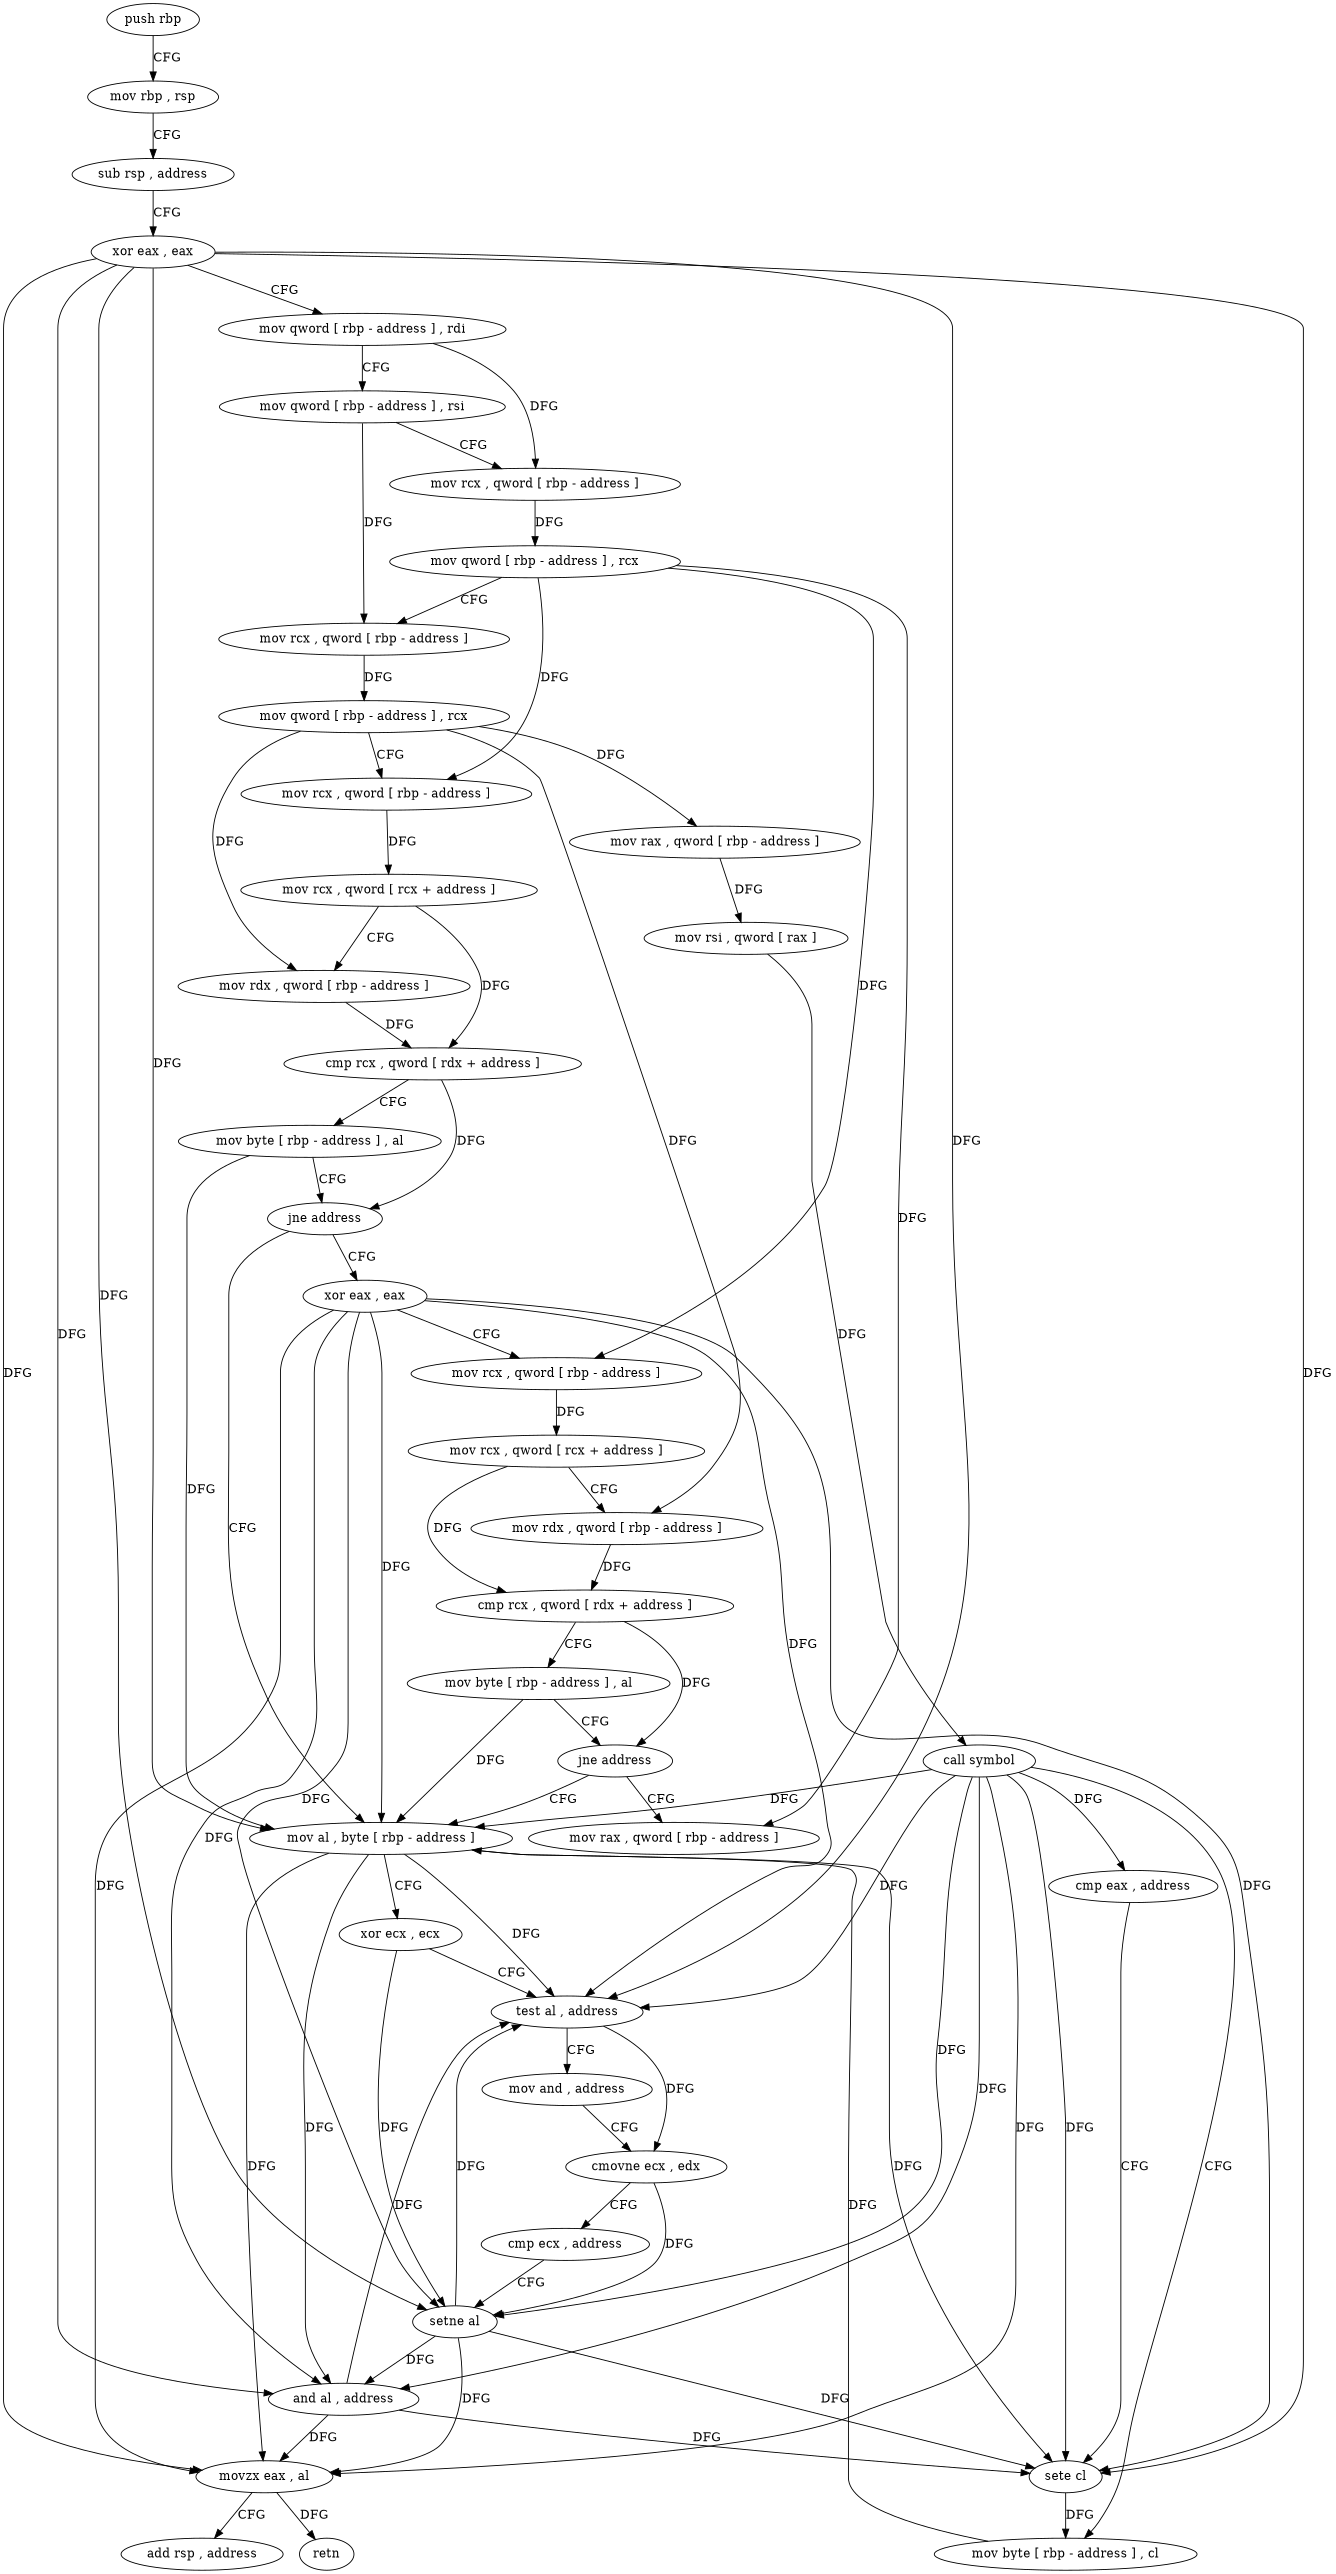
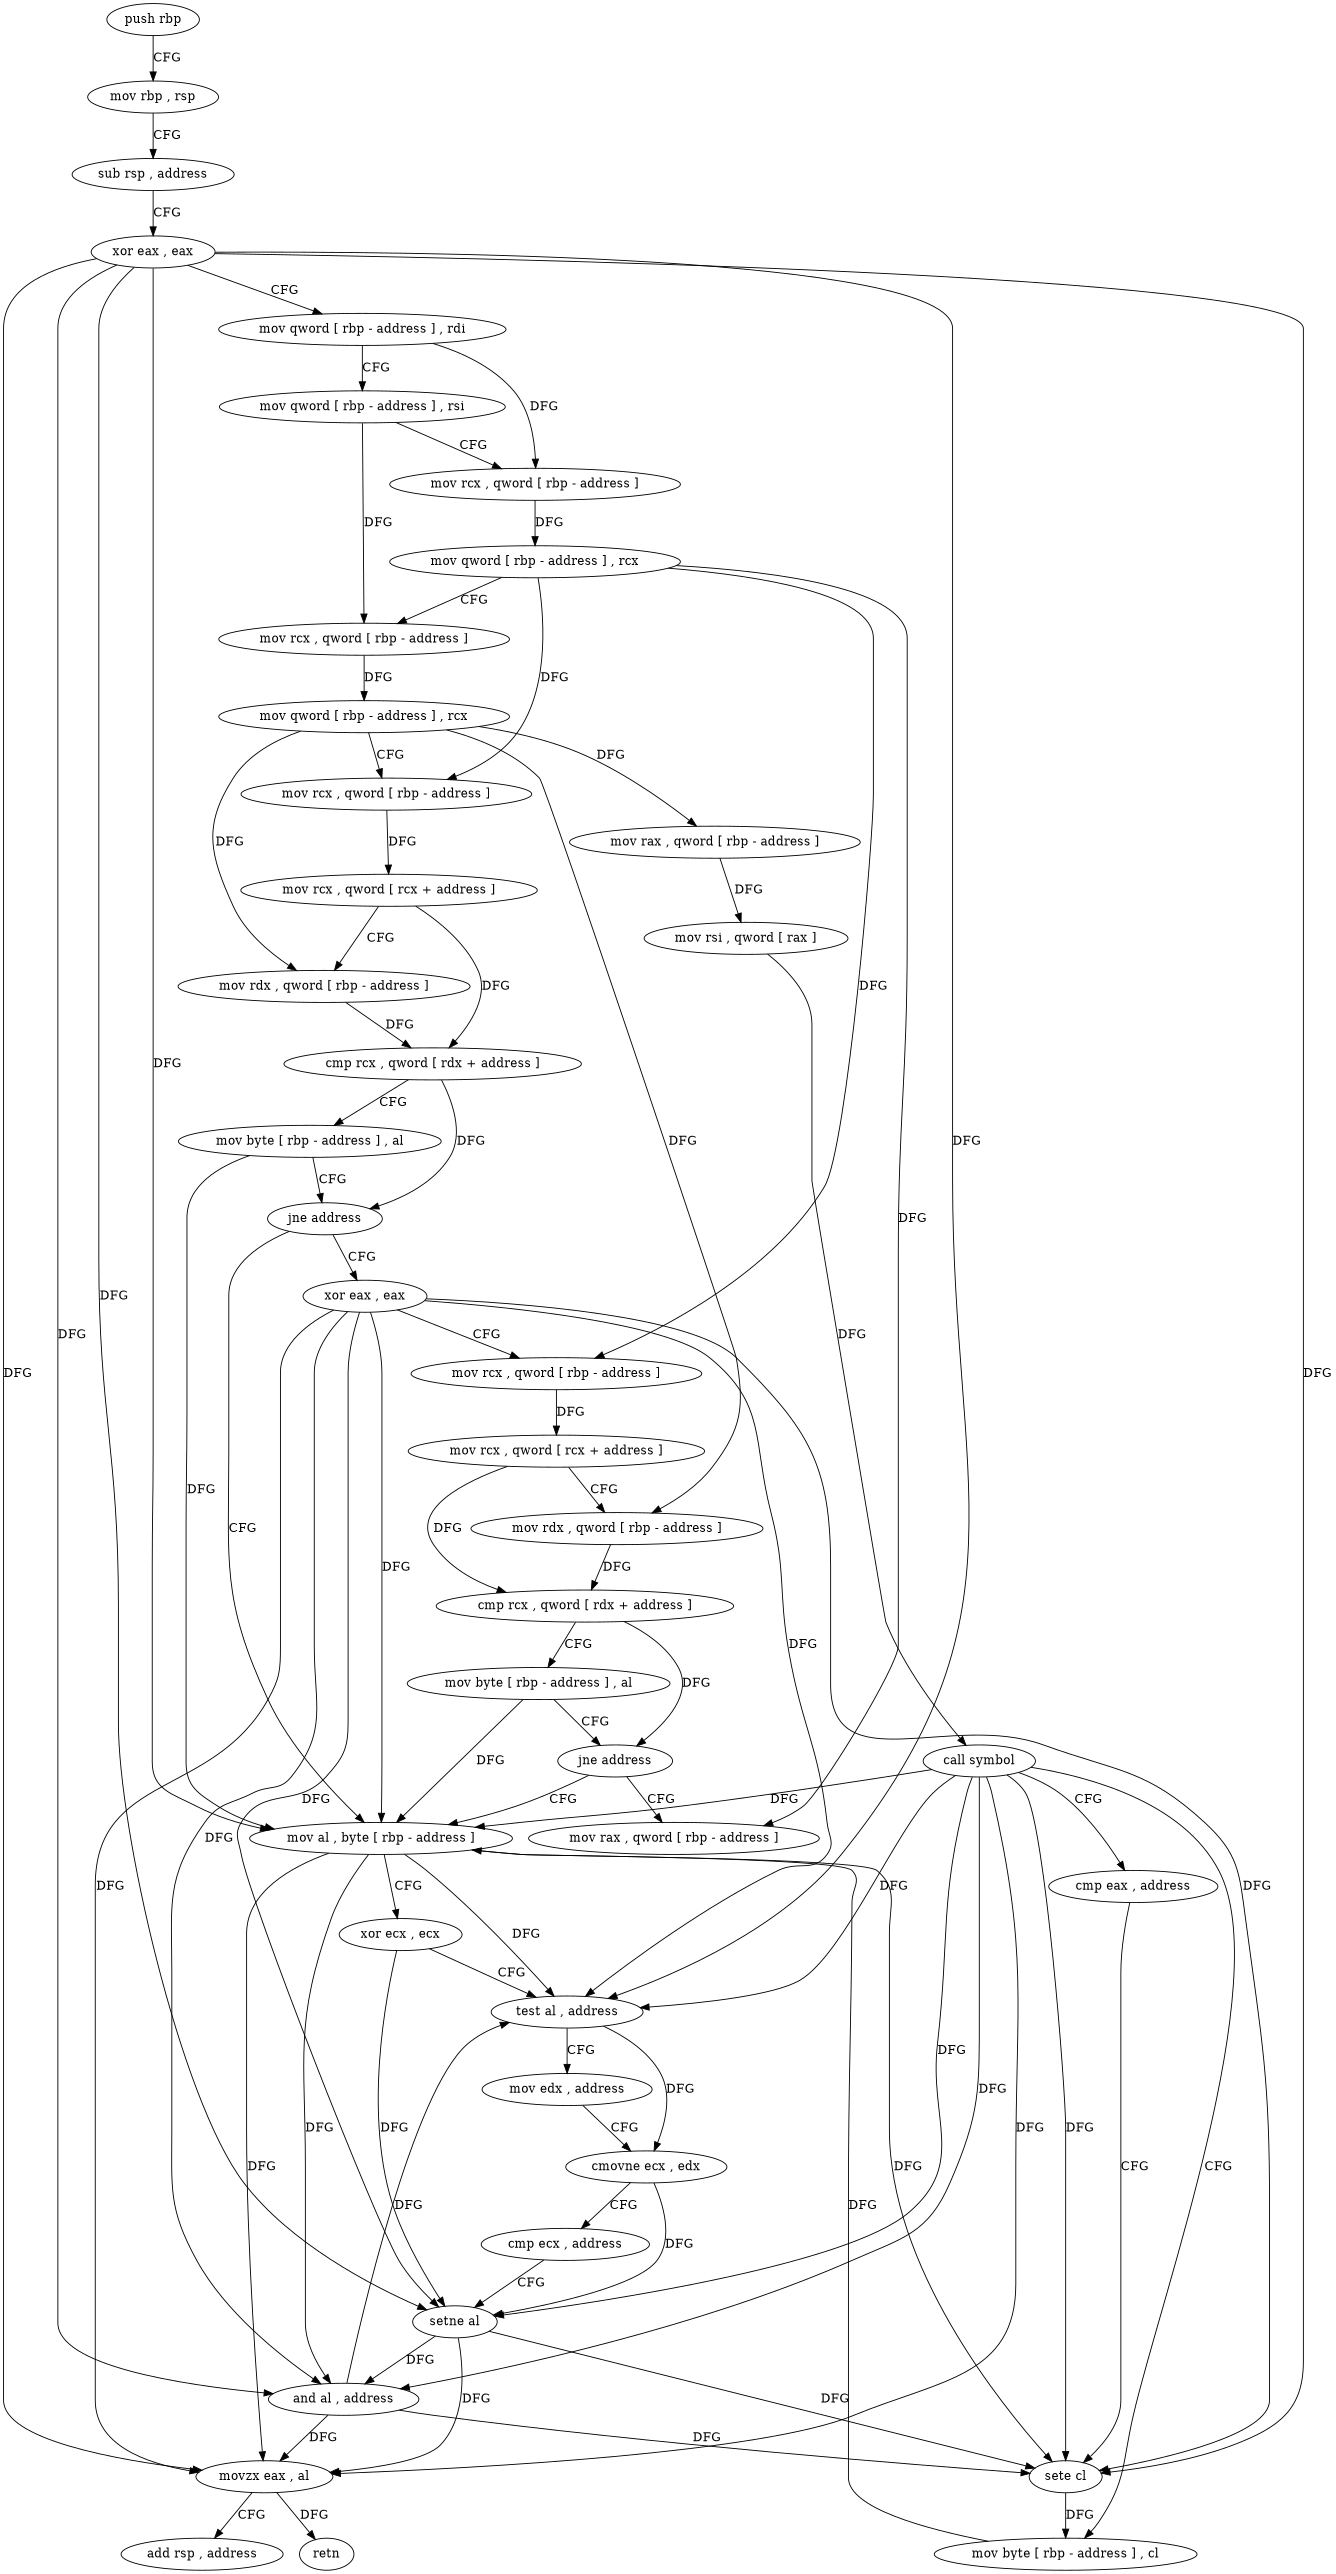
(1089, 1800) -> (1089, 1800)
(567, 2089) -> (567, 2089)
(457, 2153) -> none
